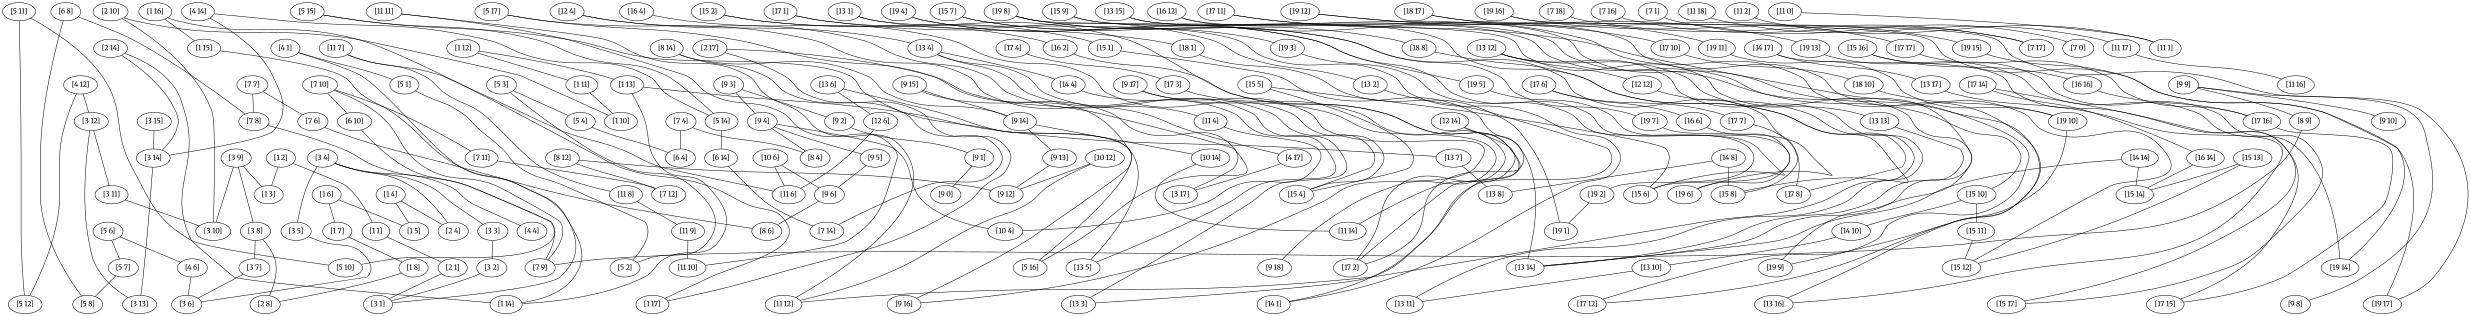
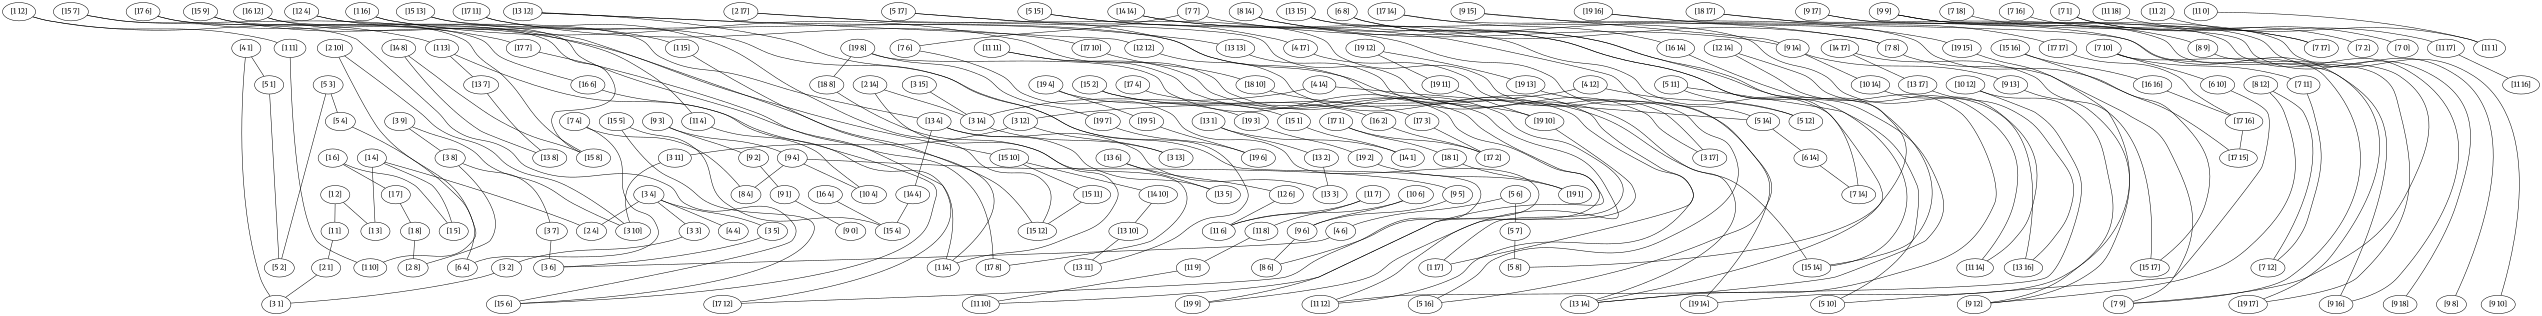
none -> (2363, 48)
(252, 176) -> (374, 195)
